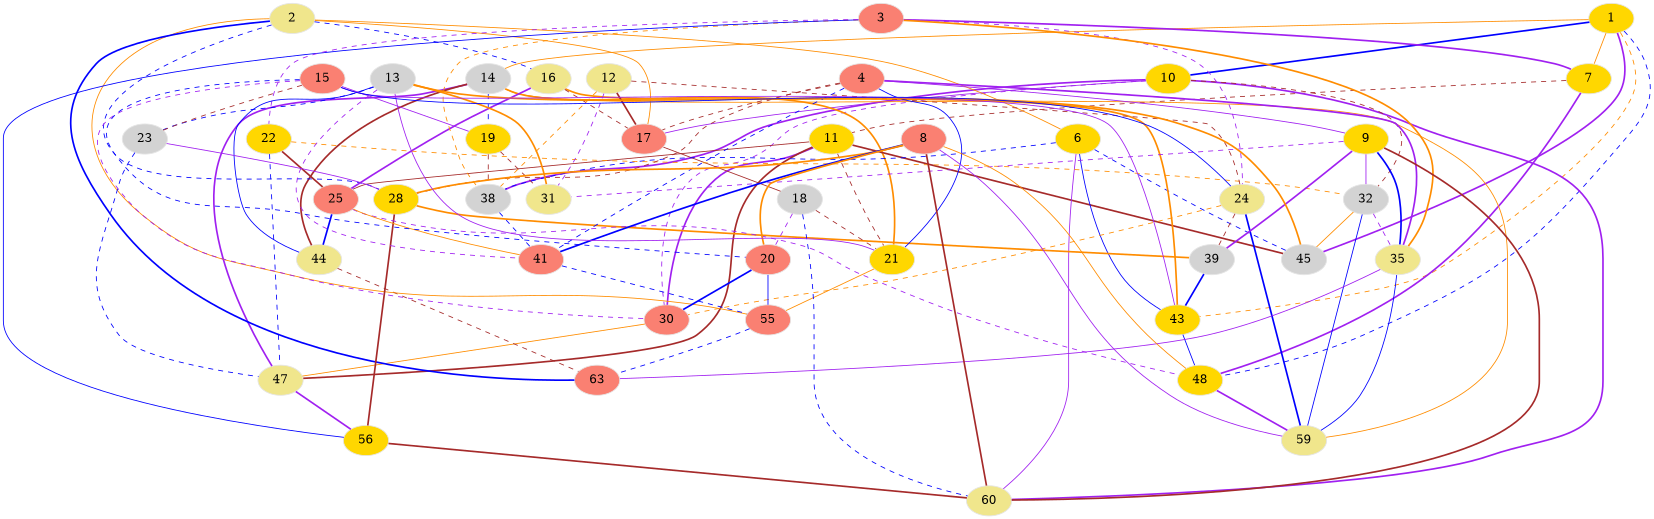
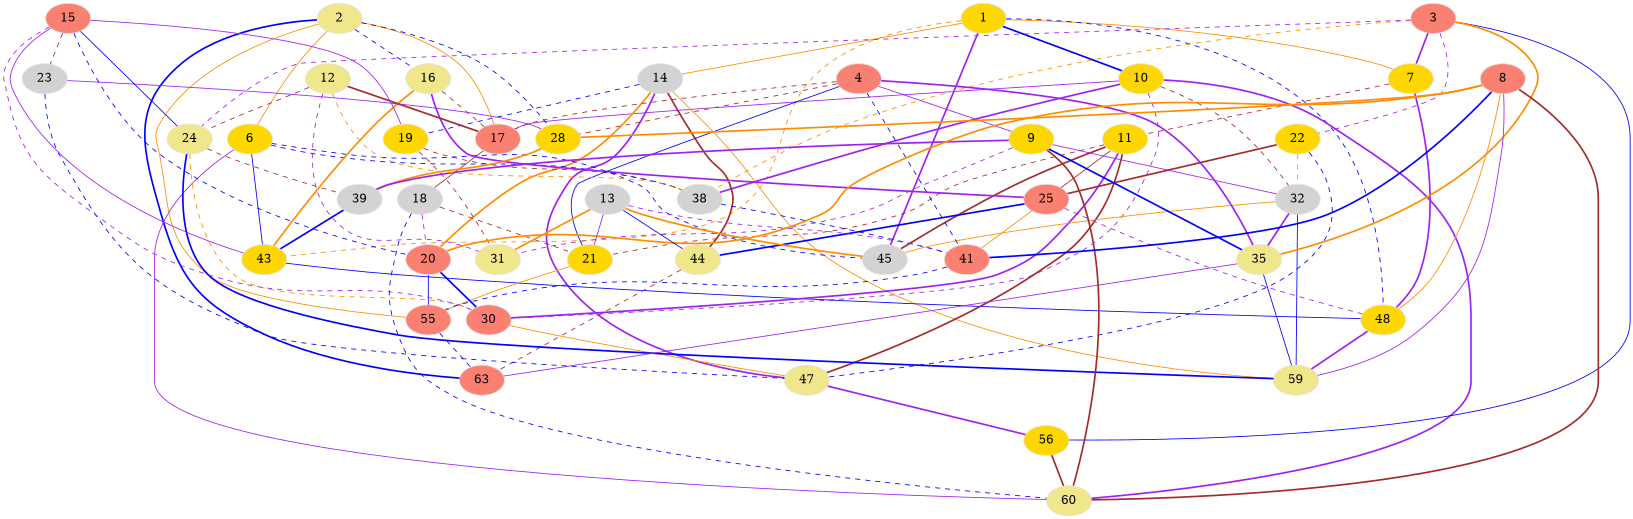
(242, 111) -> none
(856, 121) -> (523, 181)
(1384, 234) -> (1276, 234)
(381, 320) -> none
